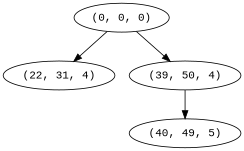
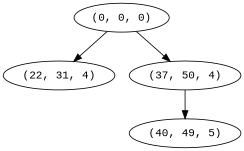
(185, 75) -> (185, 75)
